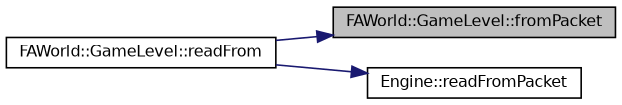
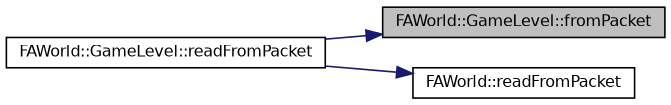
(141, 53) -> (166, 53)
(474, 83) -> (524, 83)
